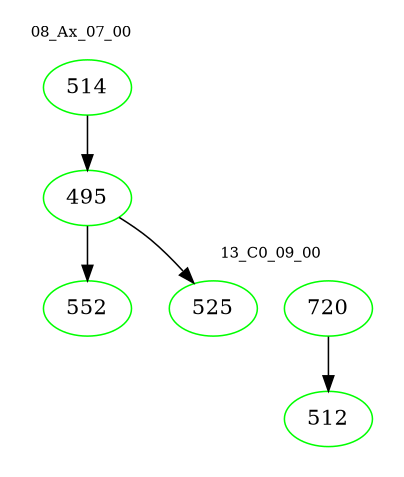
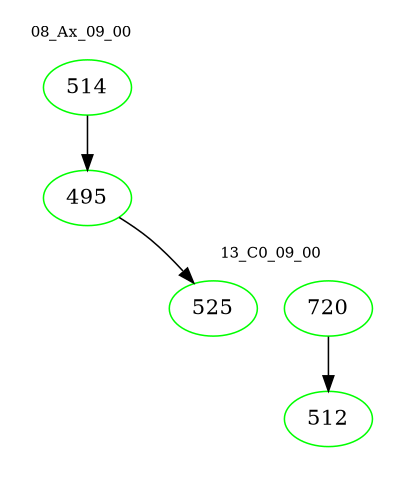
(81, 33) -> (81, 33)
(87, 308) -> none
